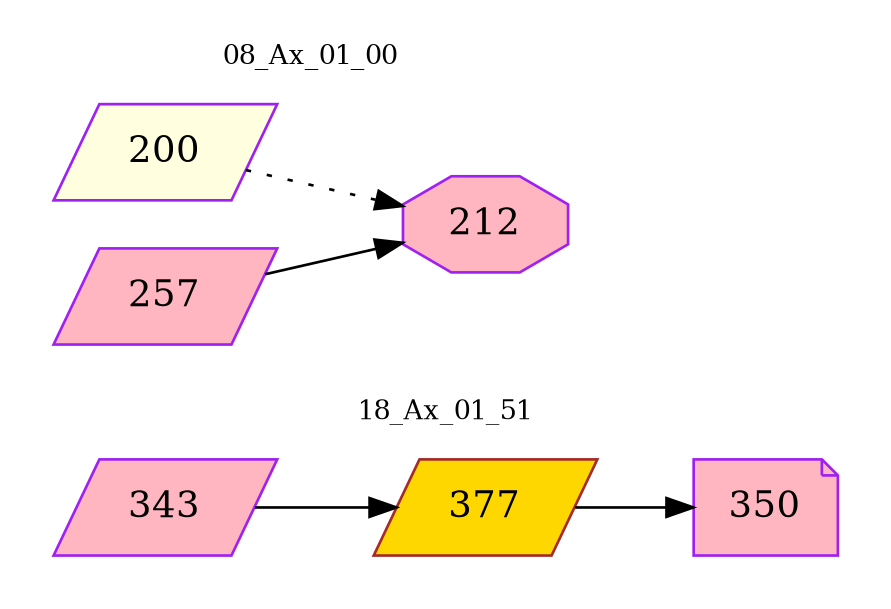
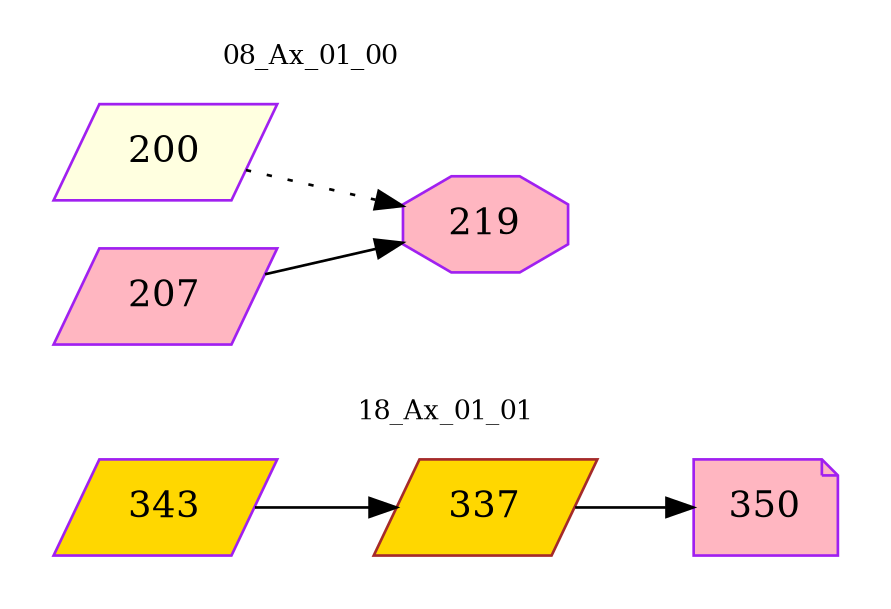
(486, 224) -> (486, 224)
(165, 296) -> (165, 296)
(446, 413) -> (446, 413)
(165, 507) -> (165, 507)
(486, 507) -> (486, 507)
